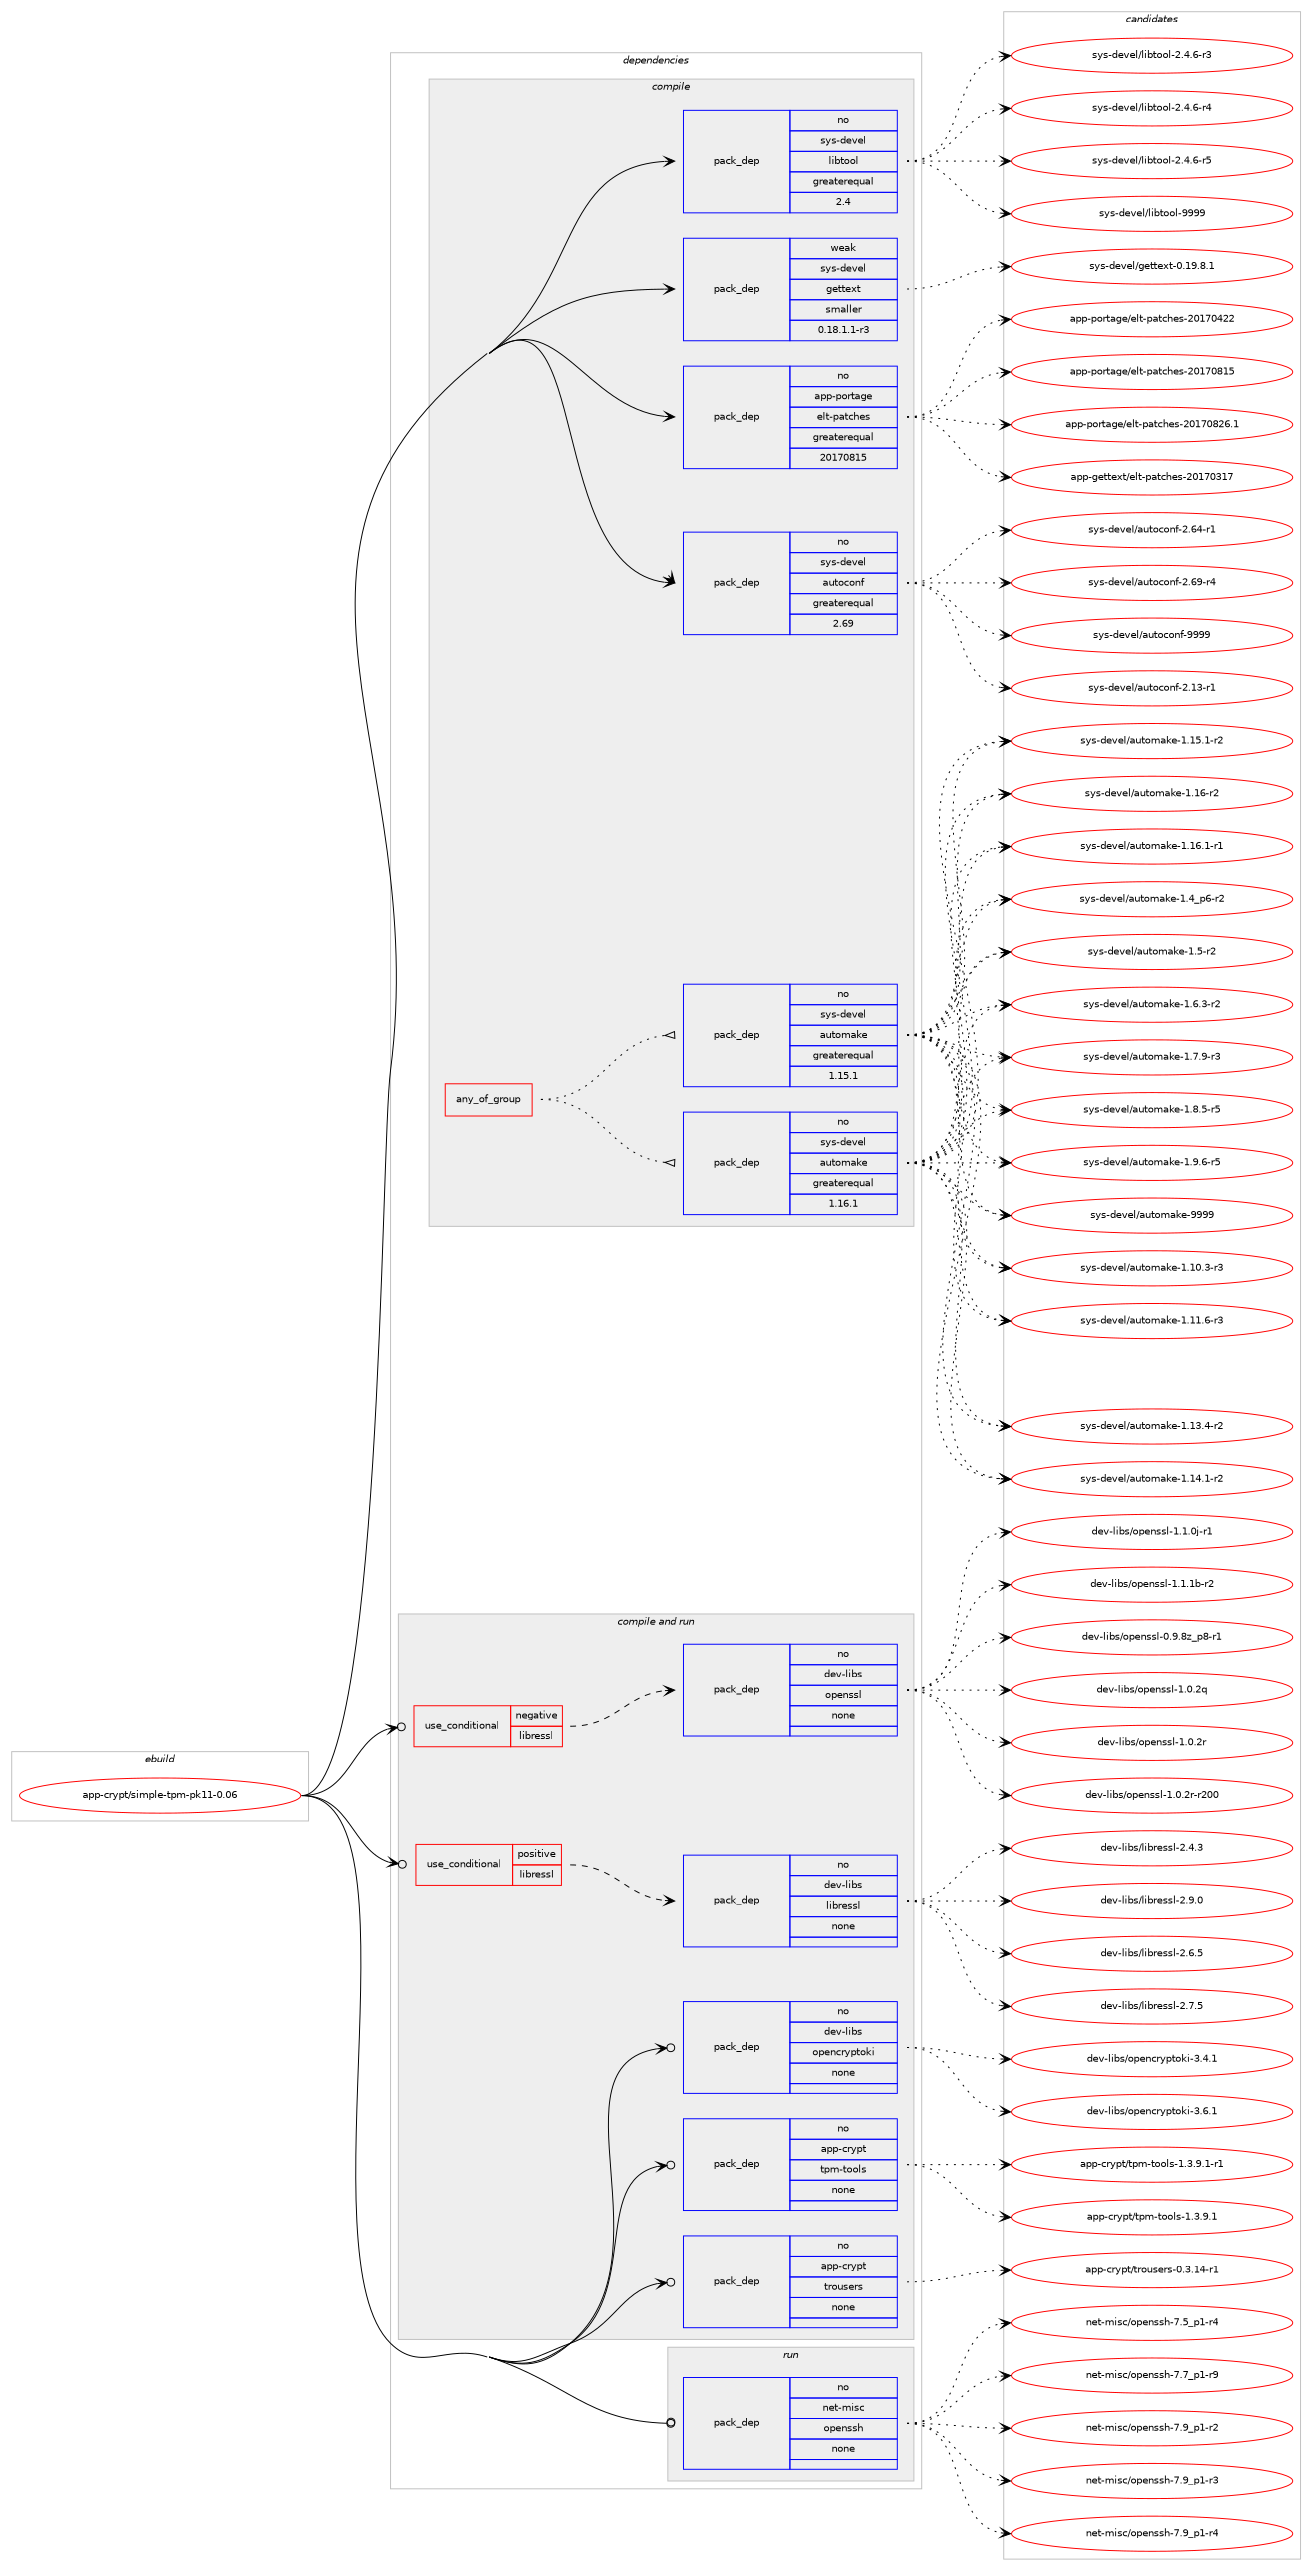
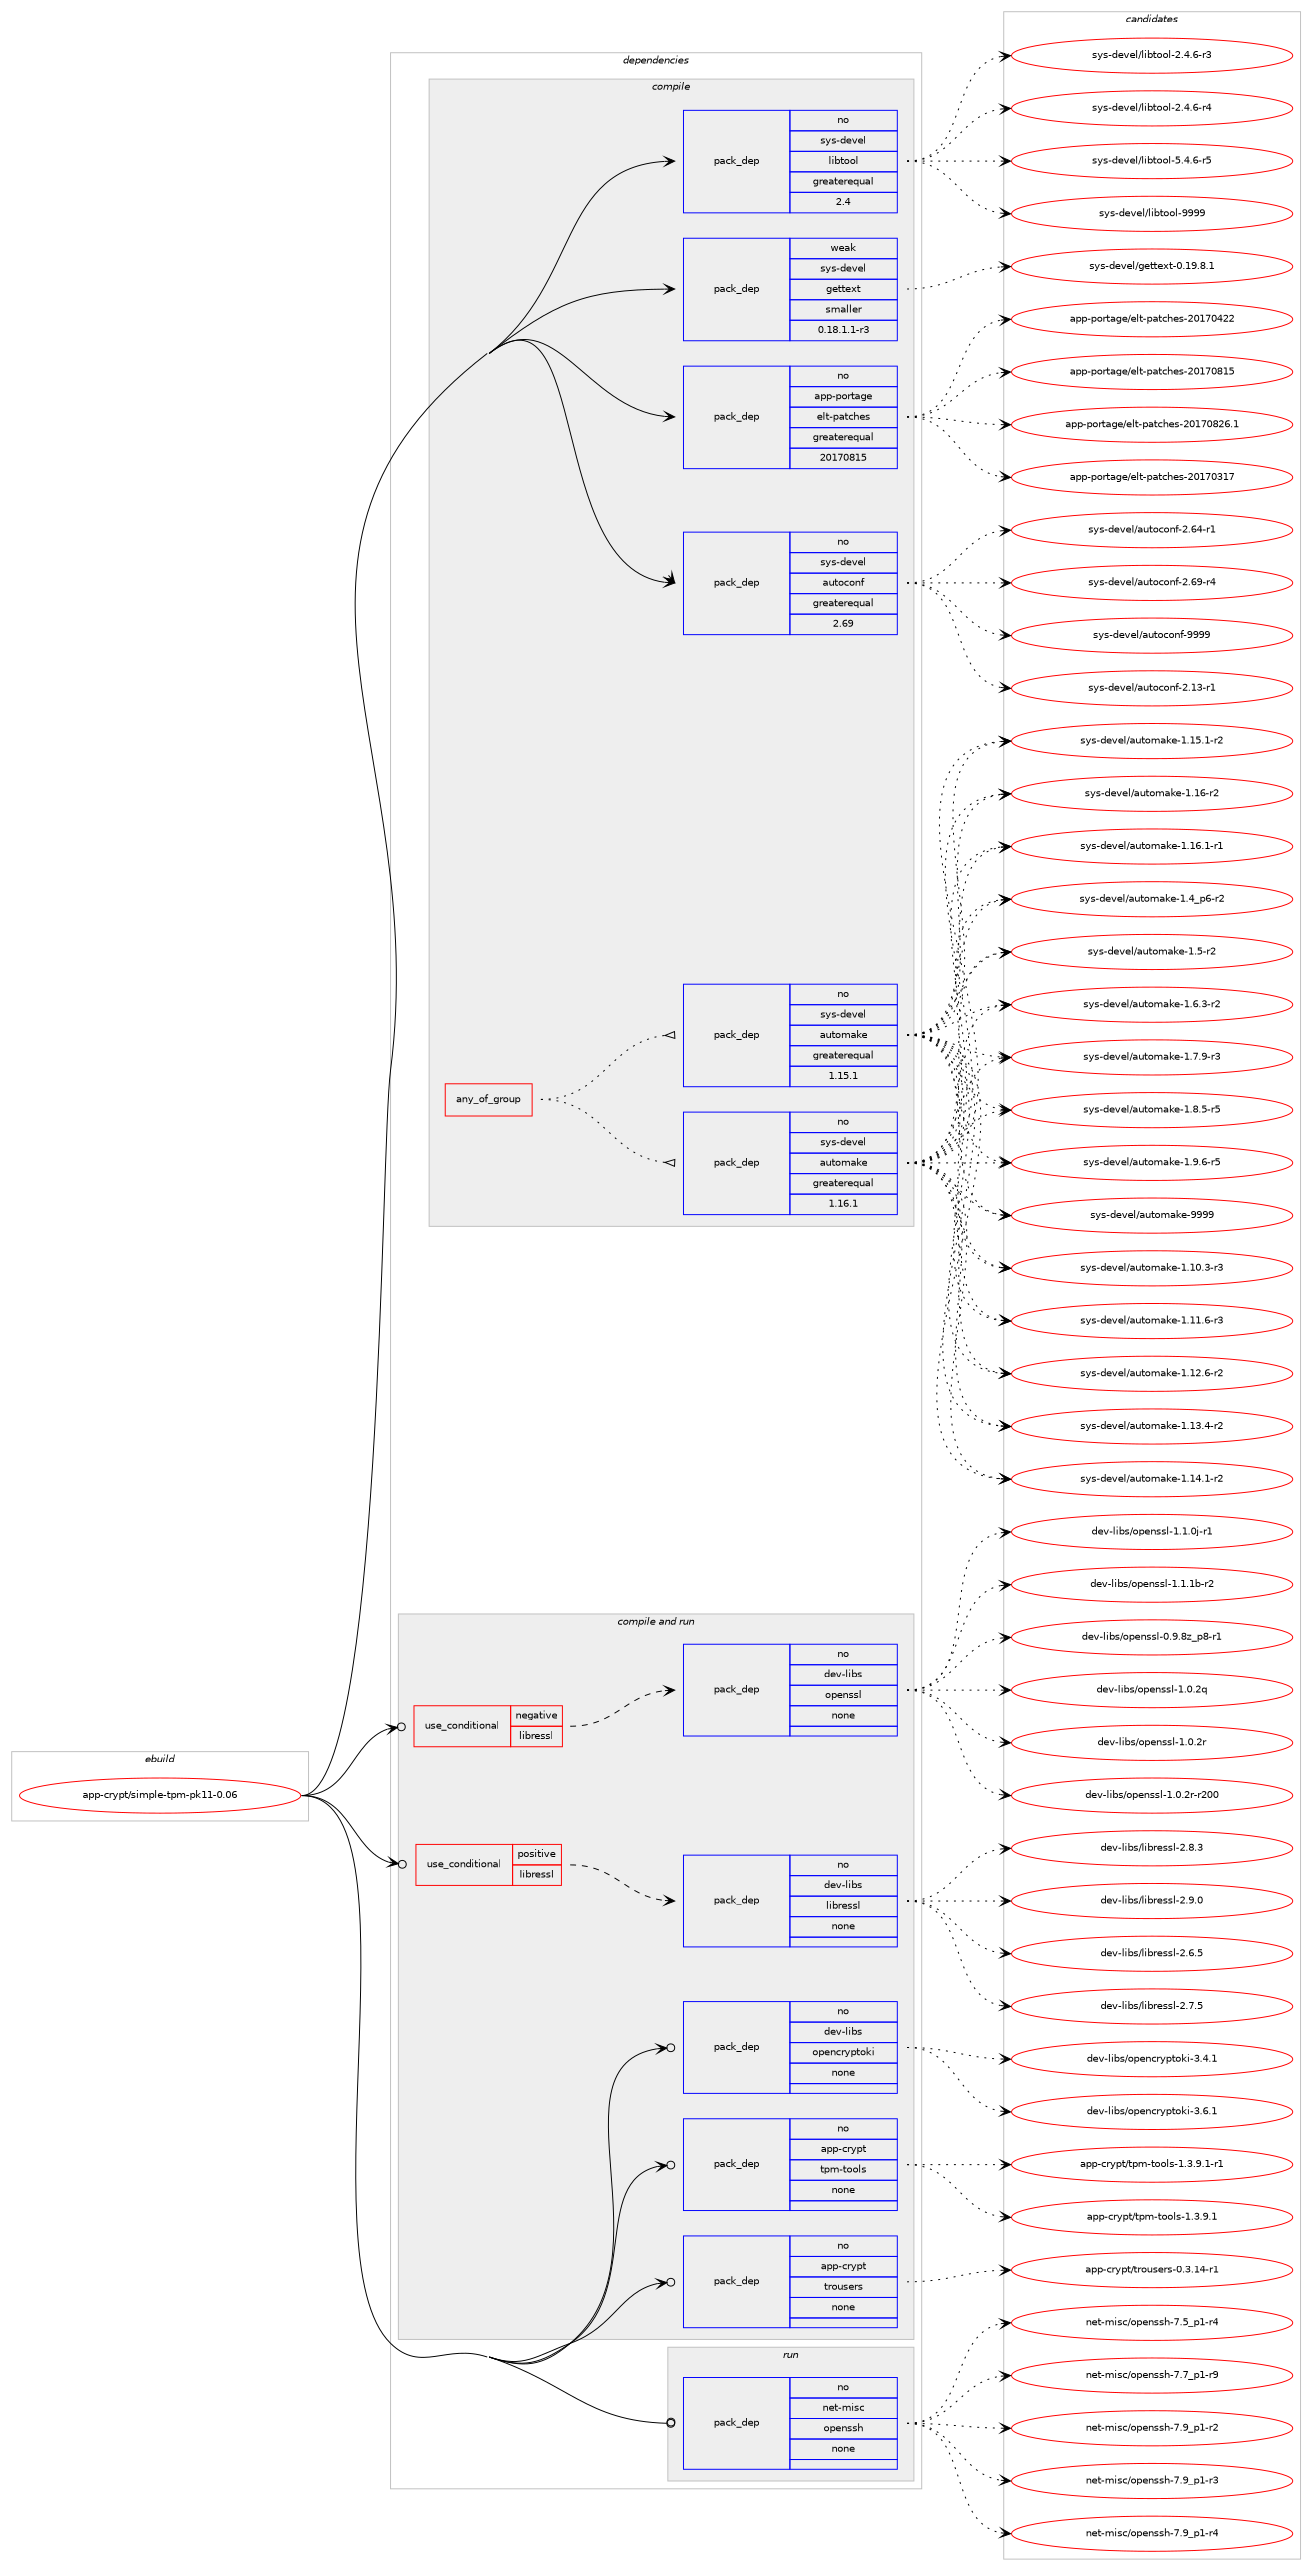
(1152, 161) -> (1152, 161)
(1152, 477) -> (1152, 477)
none -> (1152, 1374)
(1152, 1848) -> (1152, 1848)
